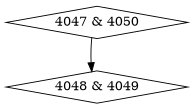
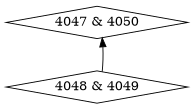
(91, 50) -> (103, 59)
